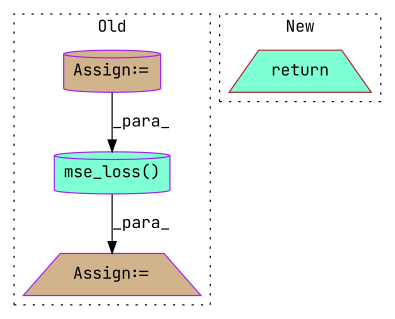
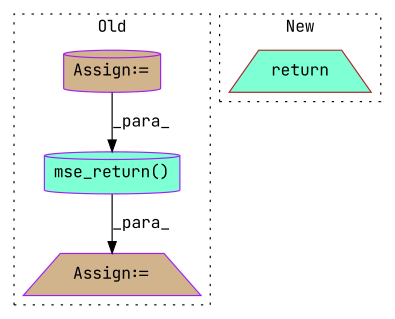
(112, 173) -> (112, 173)
